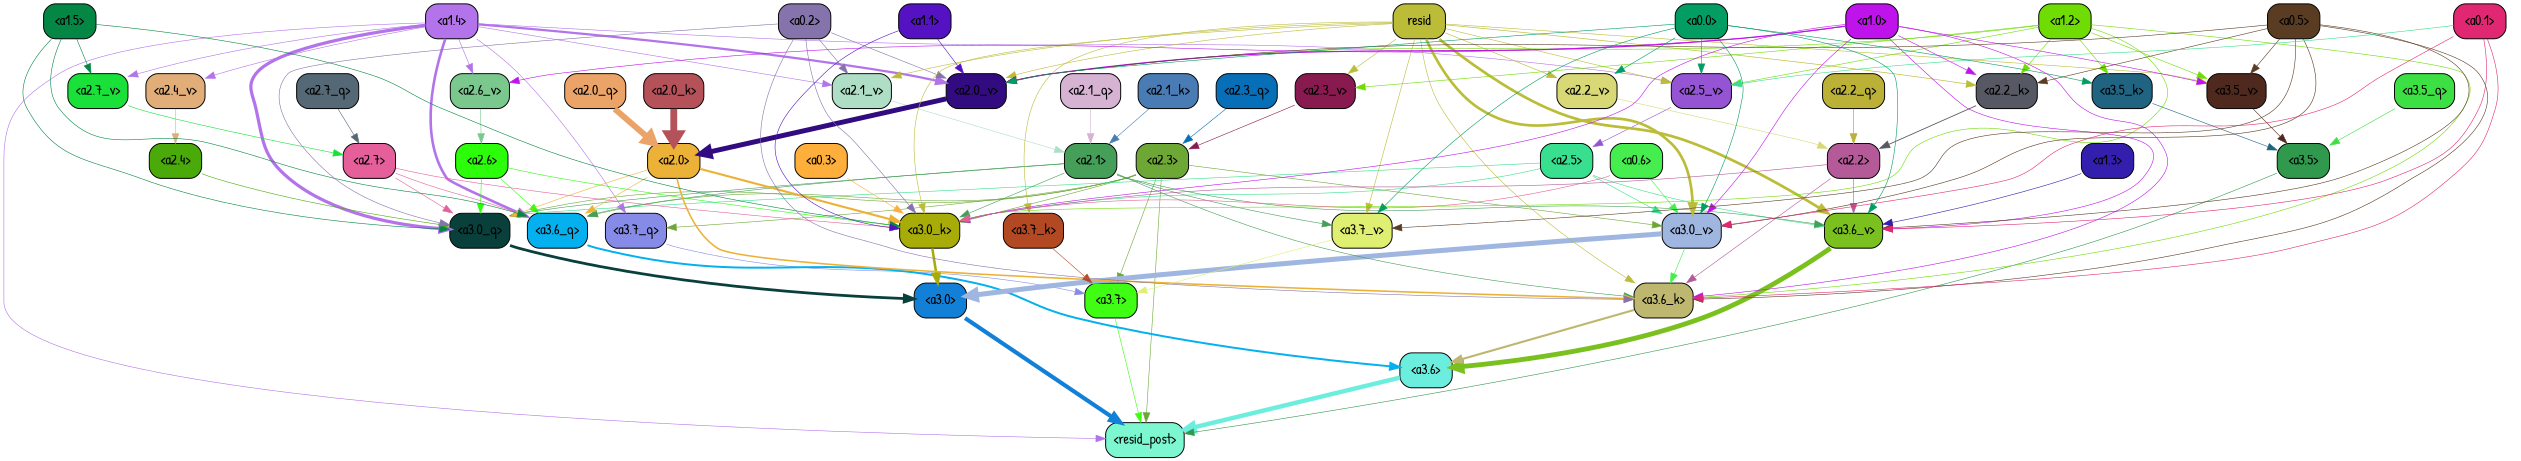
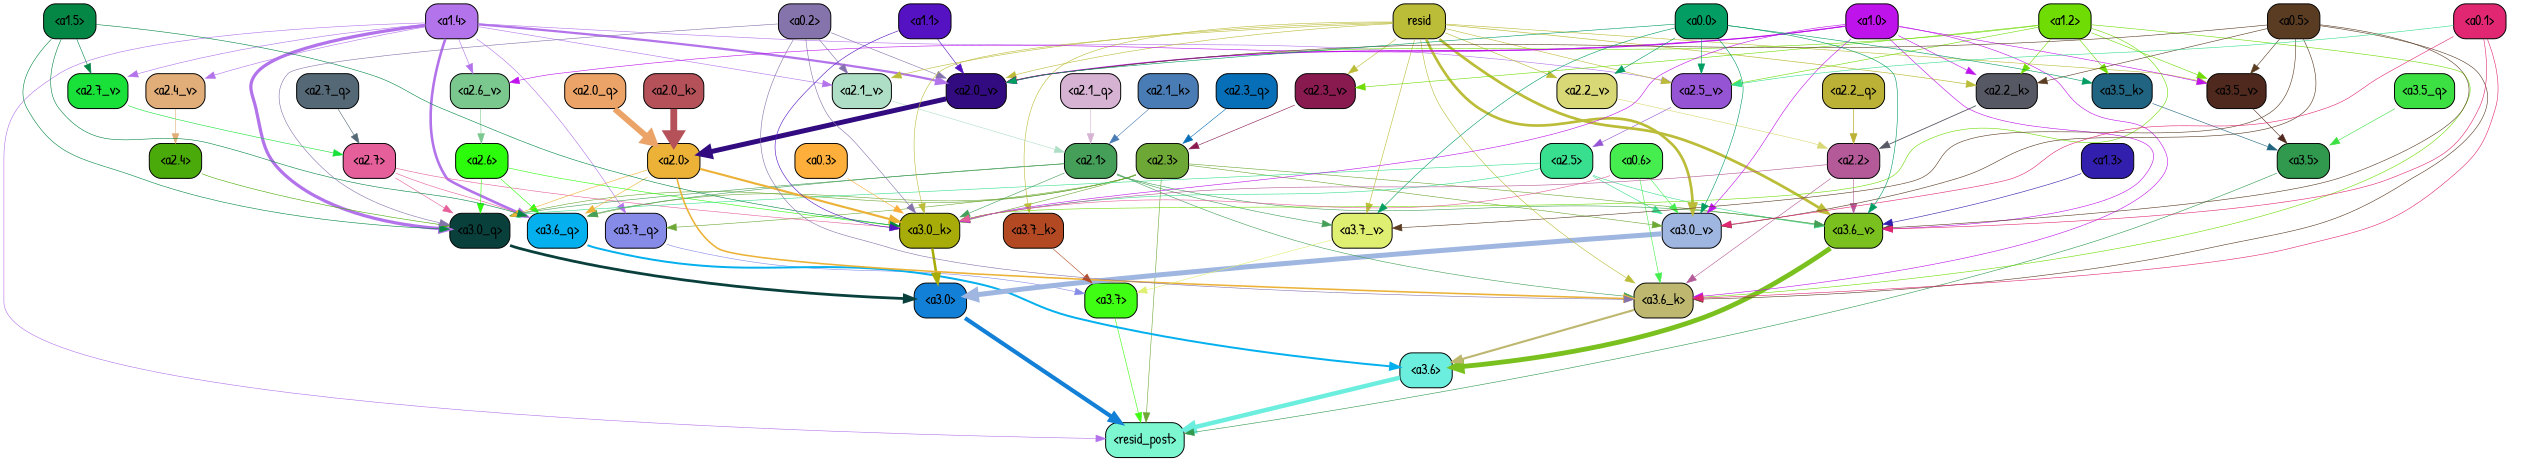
(1138, 226) -> (1565, 196)
(1679, 261) -> (1652, 243)
